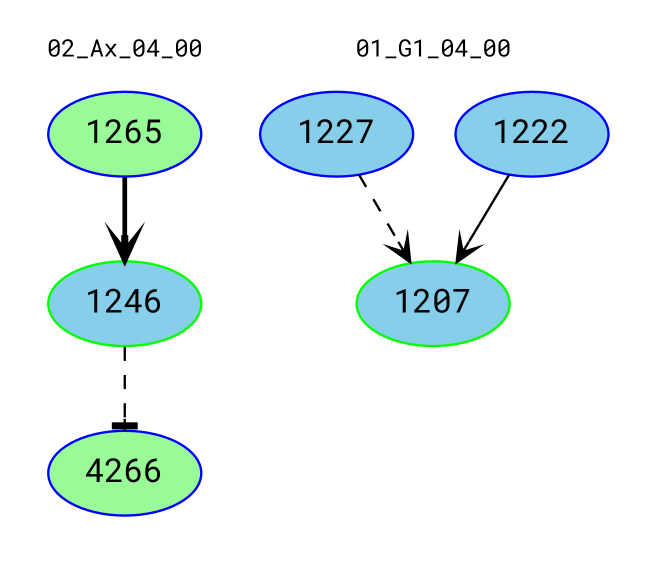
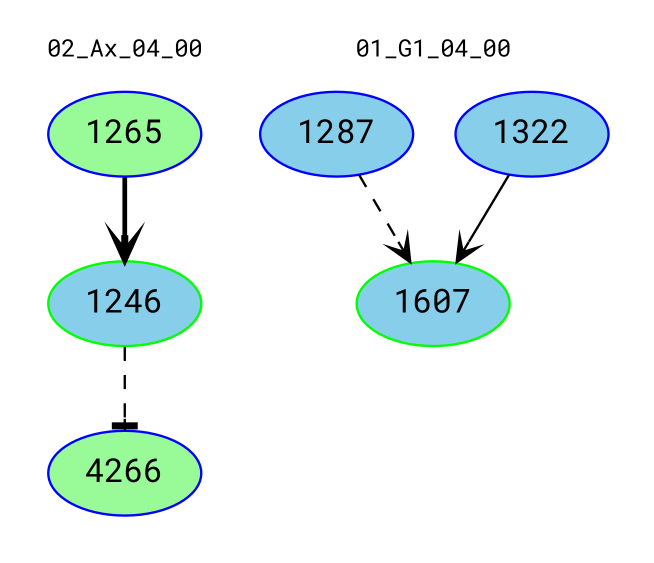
(337, 134) -> (337, 134)
(532, 134) -> (532, 134)
(433, 304) -> (433, 304)
